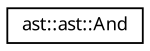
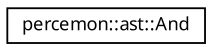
(75, 26) -> (106, 26)
